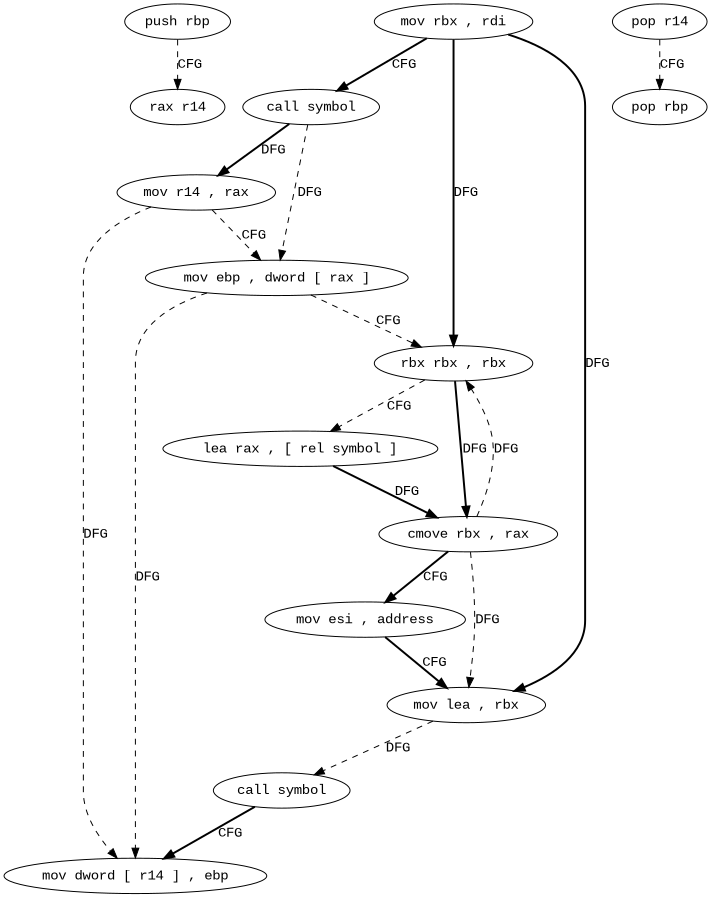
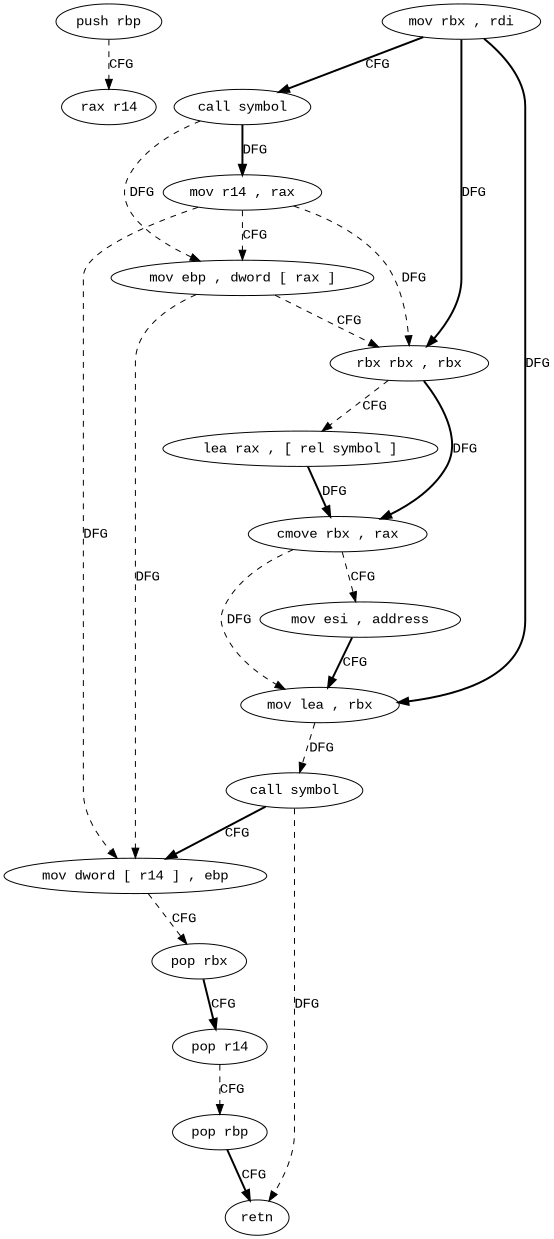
(493, 452) -> (374, 251)
(421, 573) -> (348, 572)
none -> (199, 961)
none -> (257, 1218)
